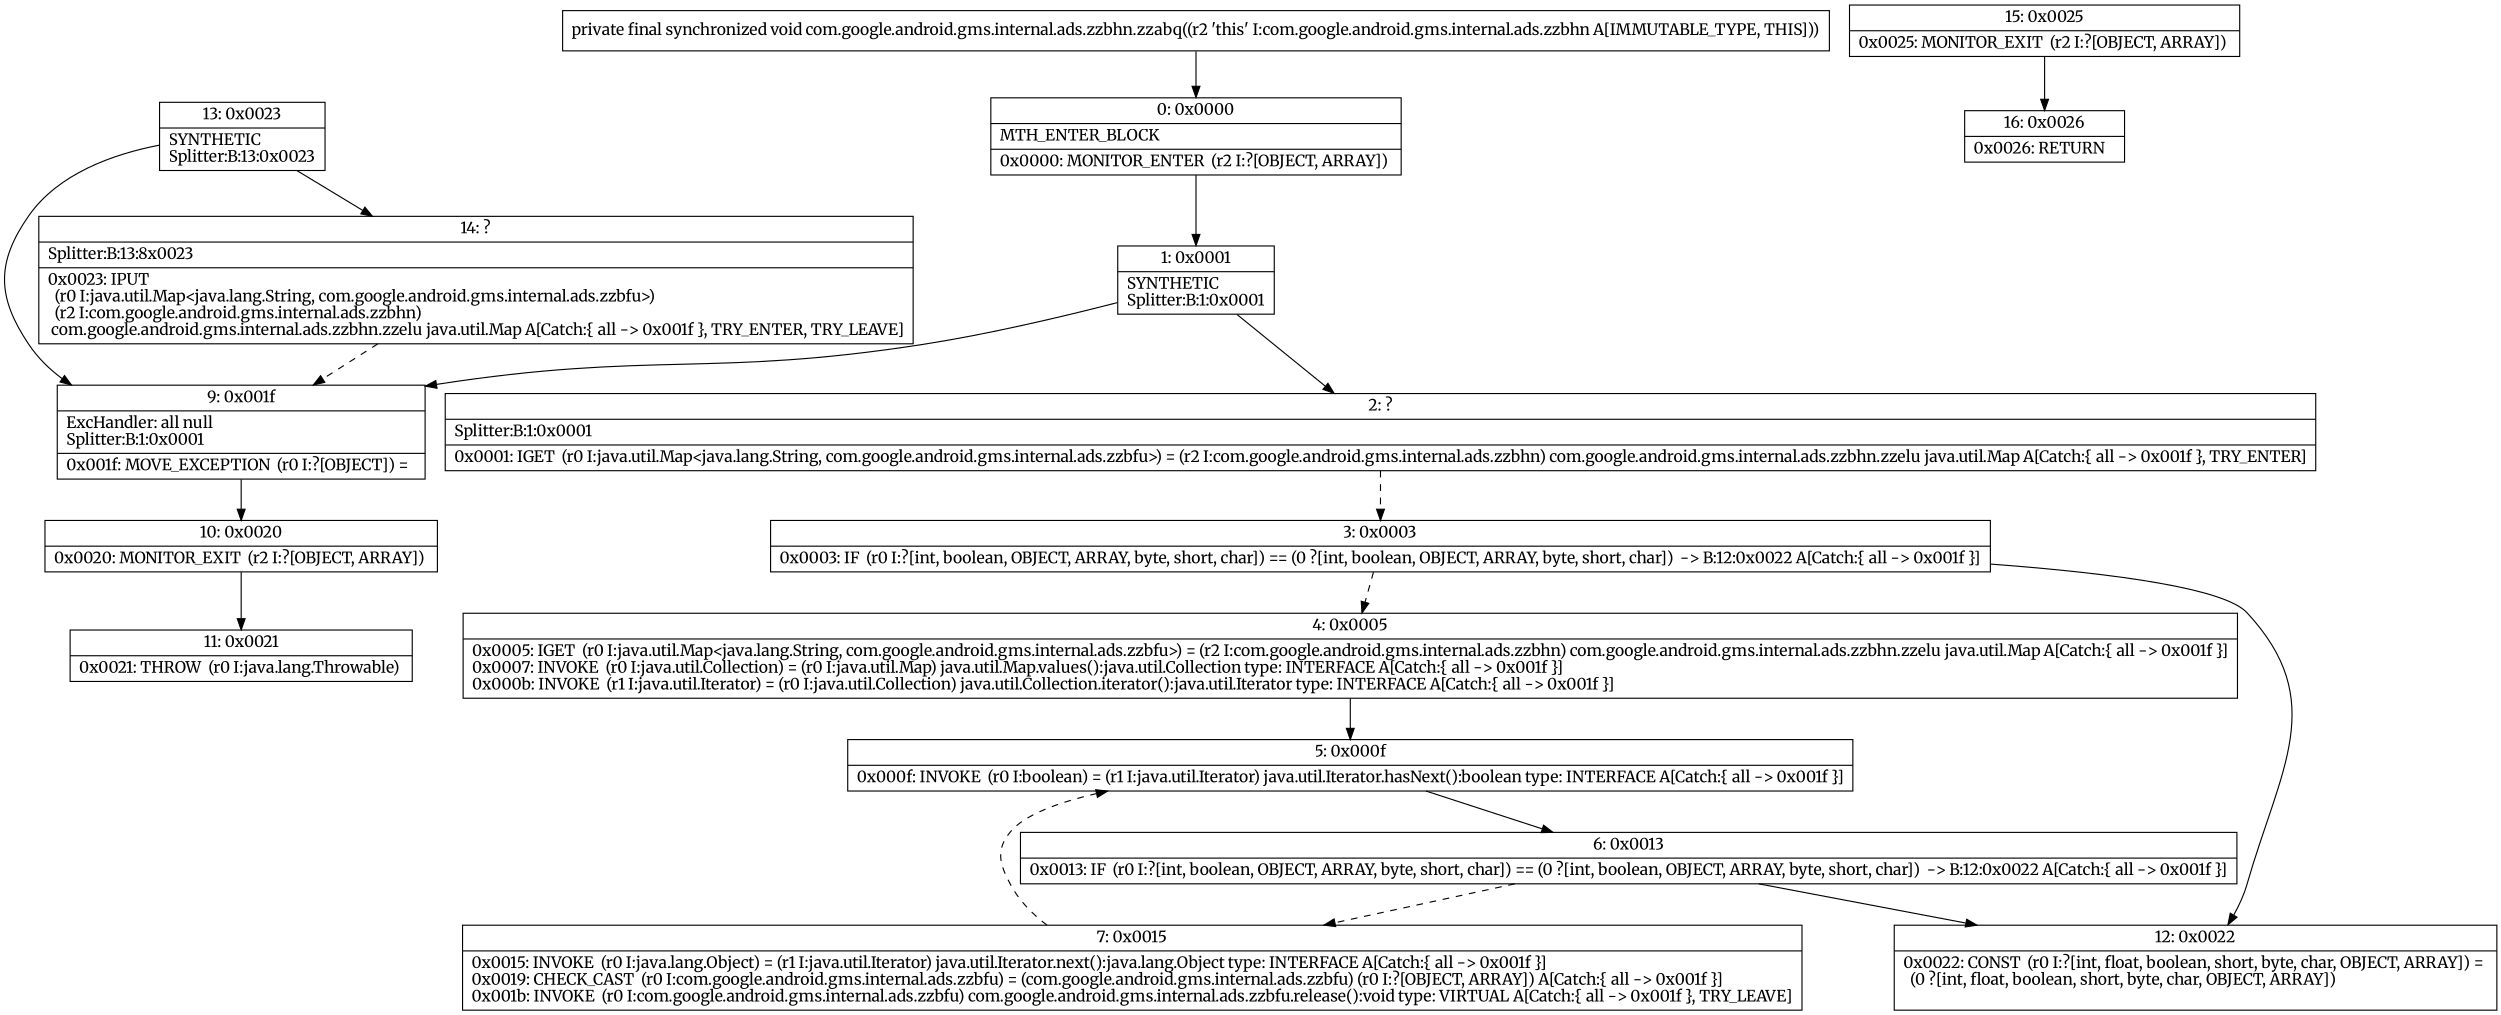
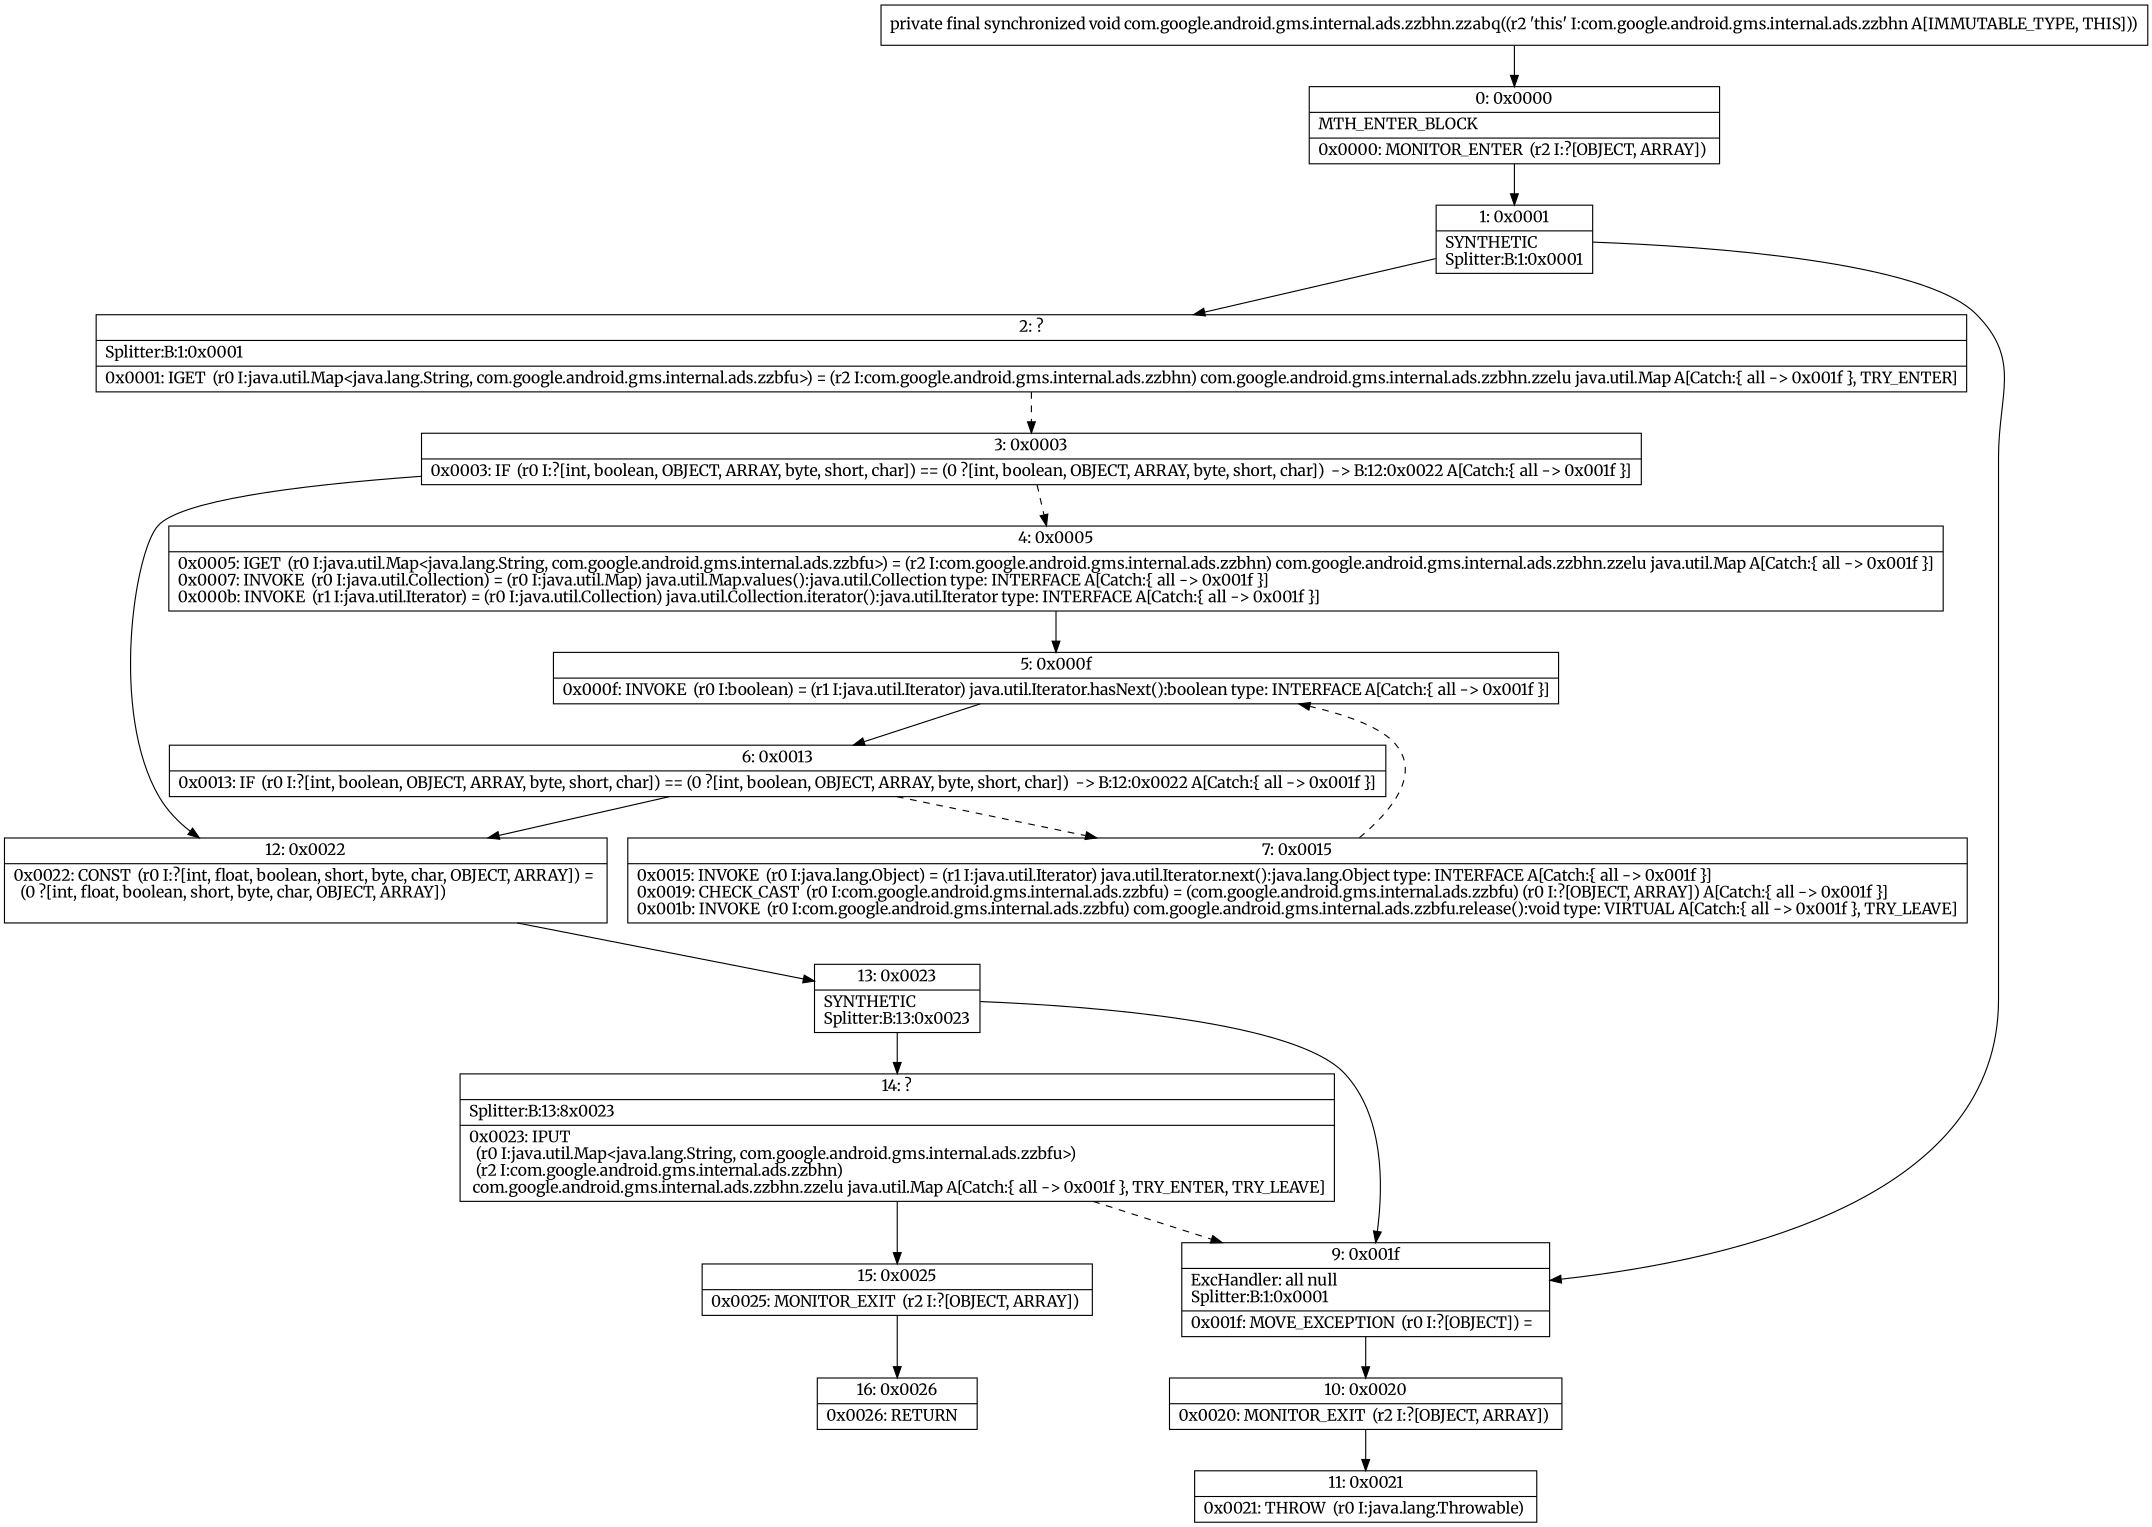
none -> (660, 951)
none -> (897, 1227)
